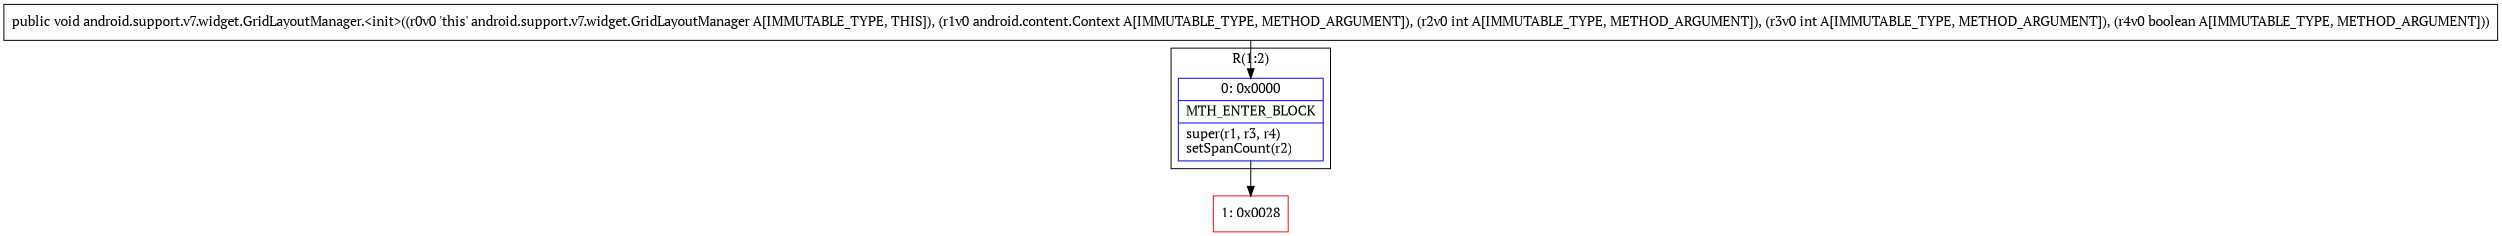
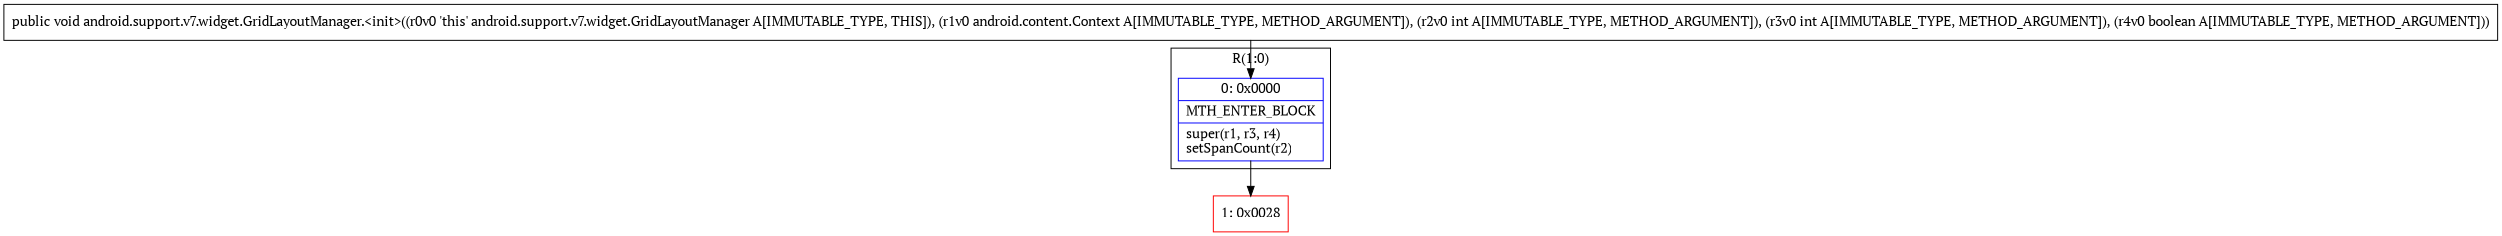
(1251, 59) -> (1251, 59)
